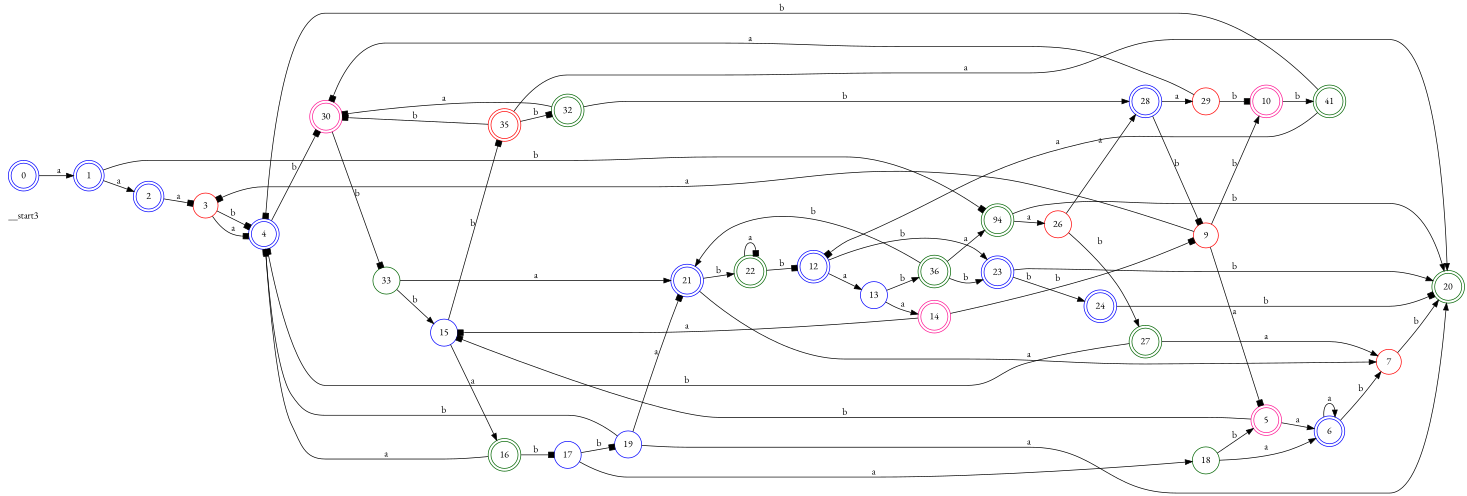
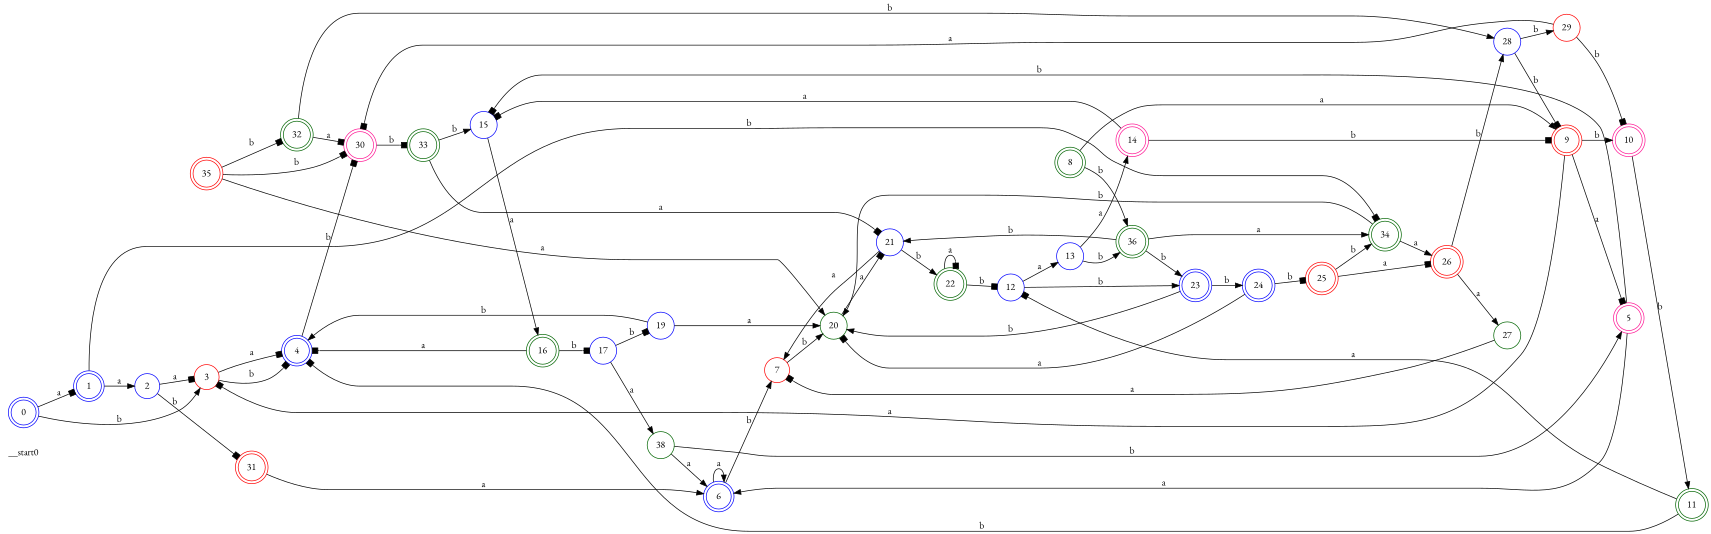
(1177, 96) -> (1536, 30)
(1145, 101) -> (1507, 42)
(1329, 101) -> (1692, 505)
(1100, 140) -> (1478, 134)
none -> (1070, 162)
(53, 176) -> (53, 401)
(149, 197) -> (147, 386)
(24, 216) -> (24, 453)
(998, 220) -> (1385, 235)
(1058, 224) -> (1447, 262)
(473, 234) -> none
(1206, 235) -> (1567, 140)
(1100, 241) -> (1478, 293)
(814, 267) -> (1011, 288)
none -> (1322, 278)
(386, 281) -> (423, 145)
(532, 281) -> (641, 212)
(687, 281) -> (890, 242)
(1448, 287) -> (834, 326)
(1266, 301) -> (1040, 363)
(1145, 342) -> (1507, 335)
(1268, 342) -> (1146, 394)
(654, 367) -> (860, 287)
(658, 385) -> none
none -> (121, 424)
(1206, 460) -> (661, 445)
none -> (252, 467)
